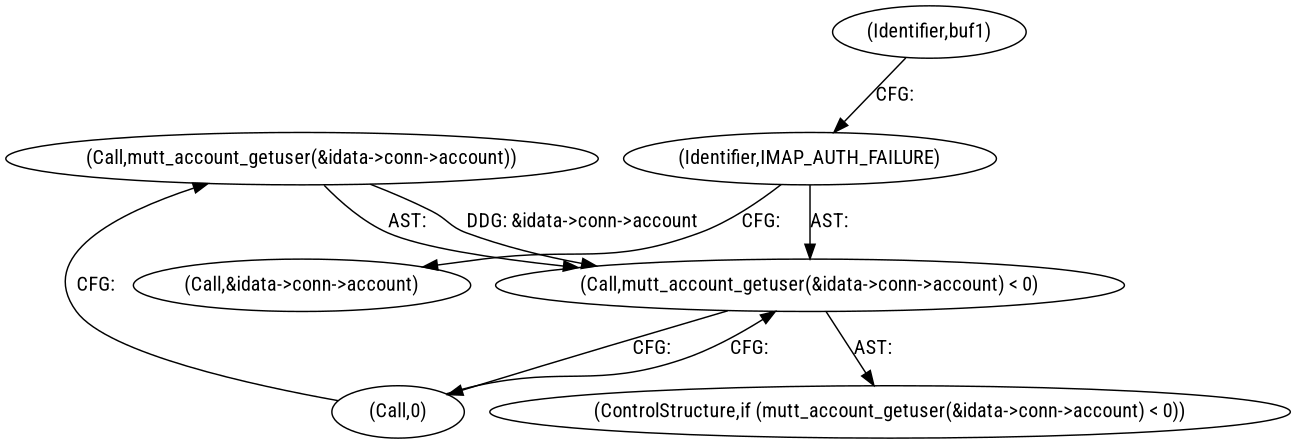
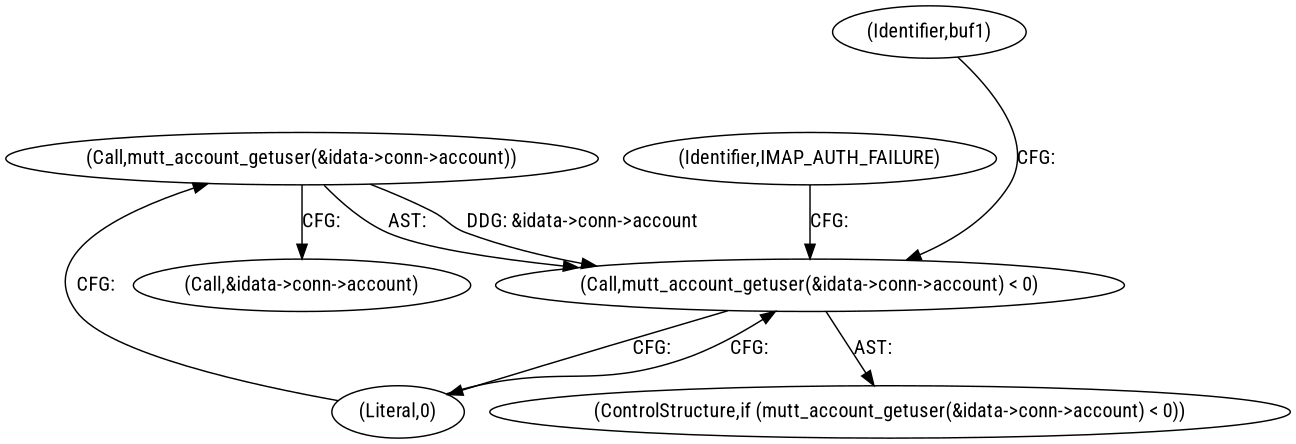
(875, 90) -> (1016, 169)
(832, 222) -> (832, 222)
(617, 252) -> (302, 215)
(398, 412) -> (398, 412)
